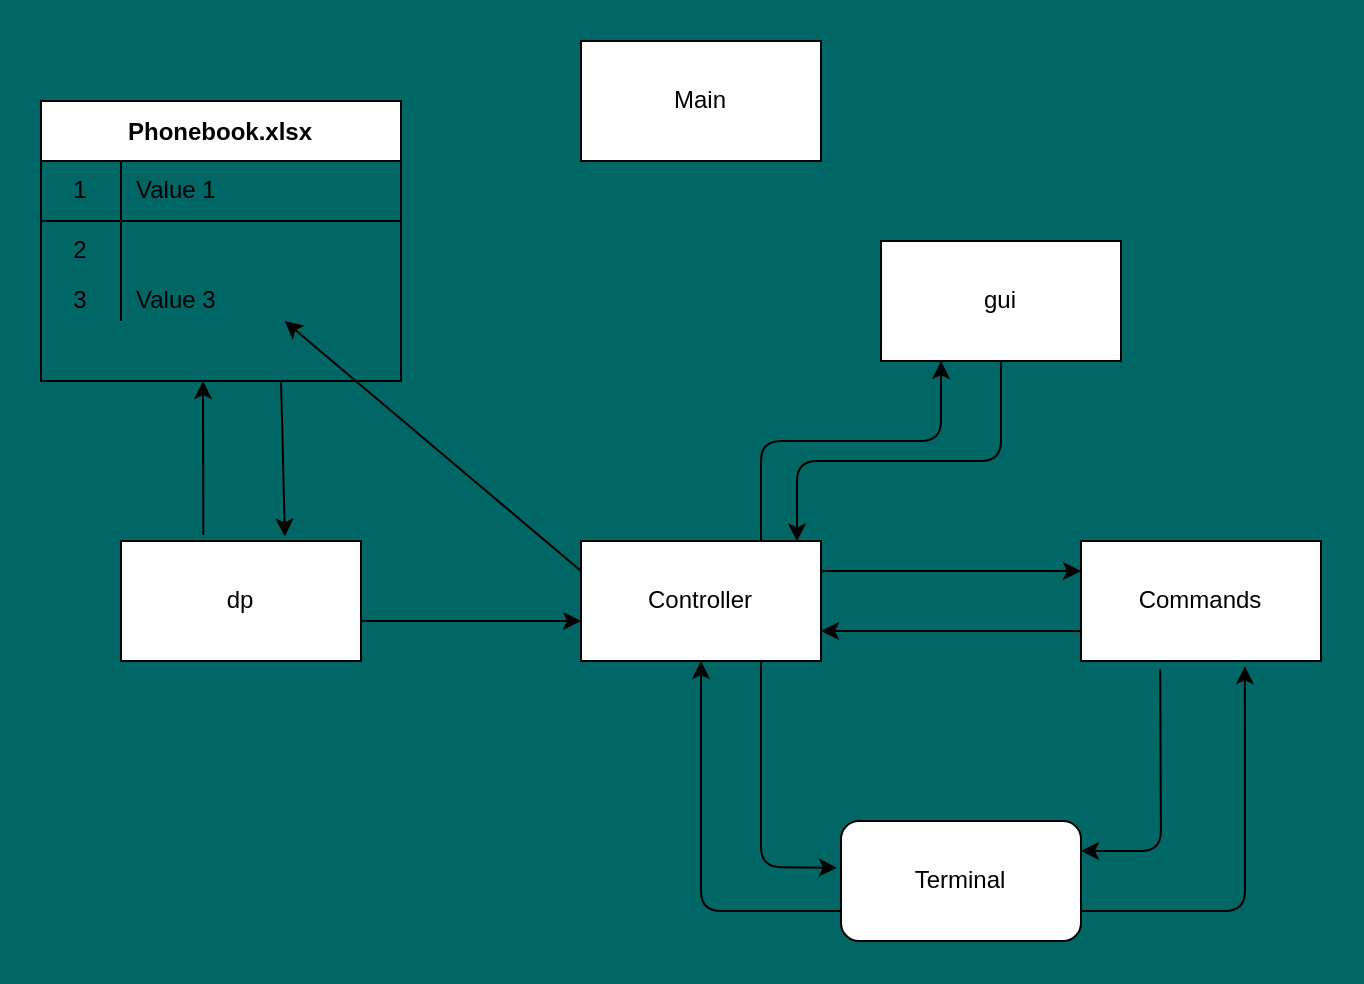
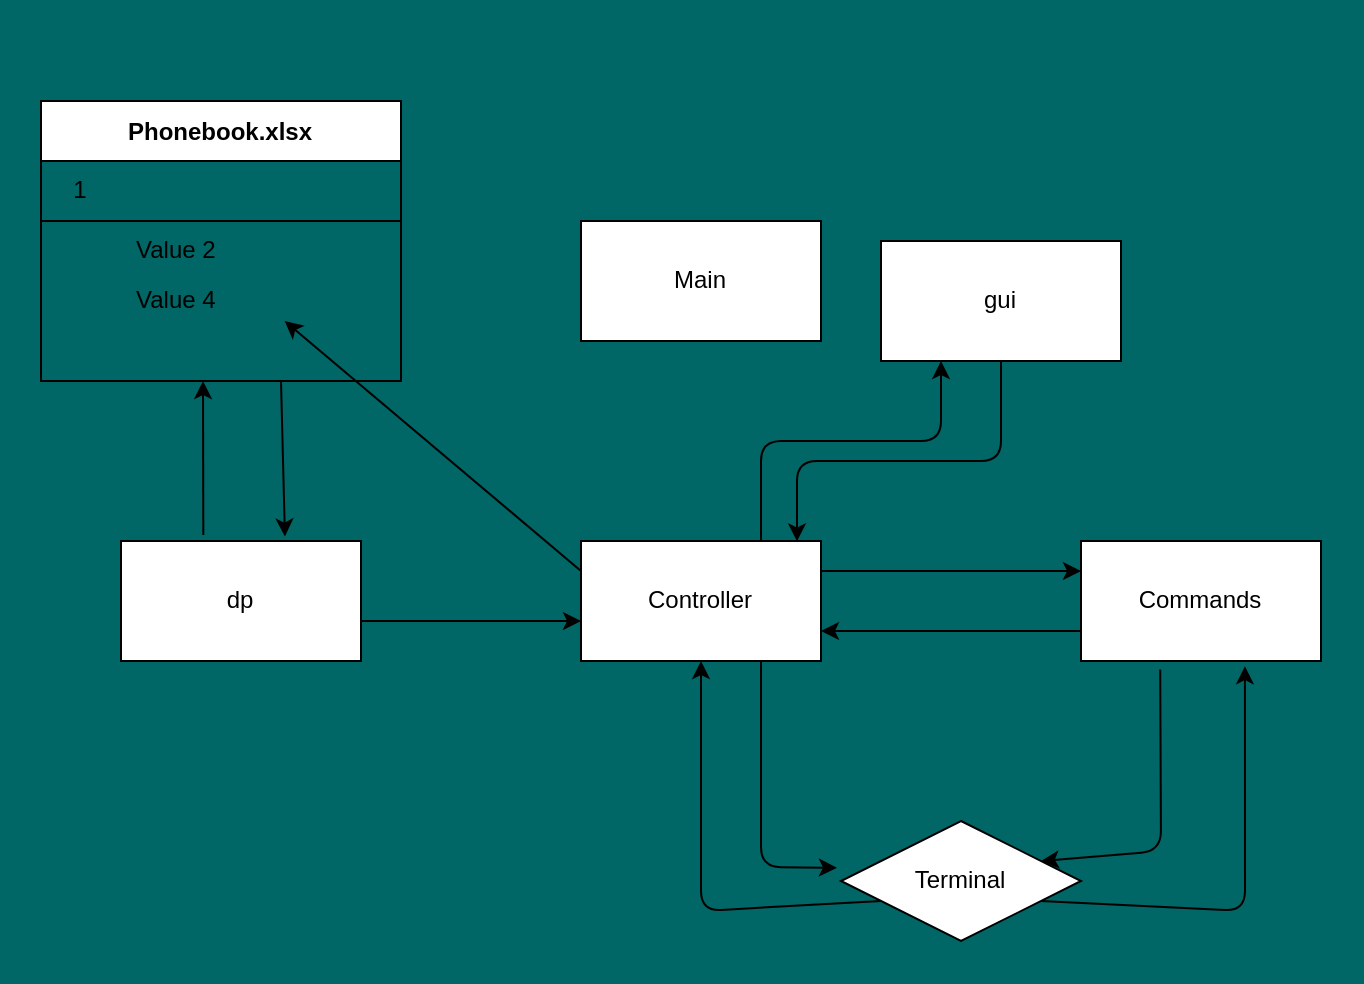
(701, 101) -> (701, 281)
(261, 191) -> none
(81, 251) -> none
none -> (261, 251)
(81, 301) -> none
(178, 301) -> (178, 301)
(961, 881) -> (961, 881)
